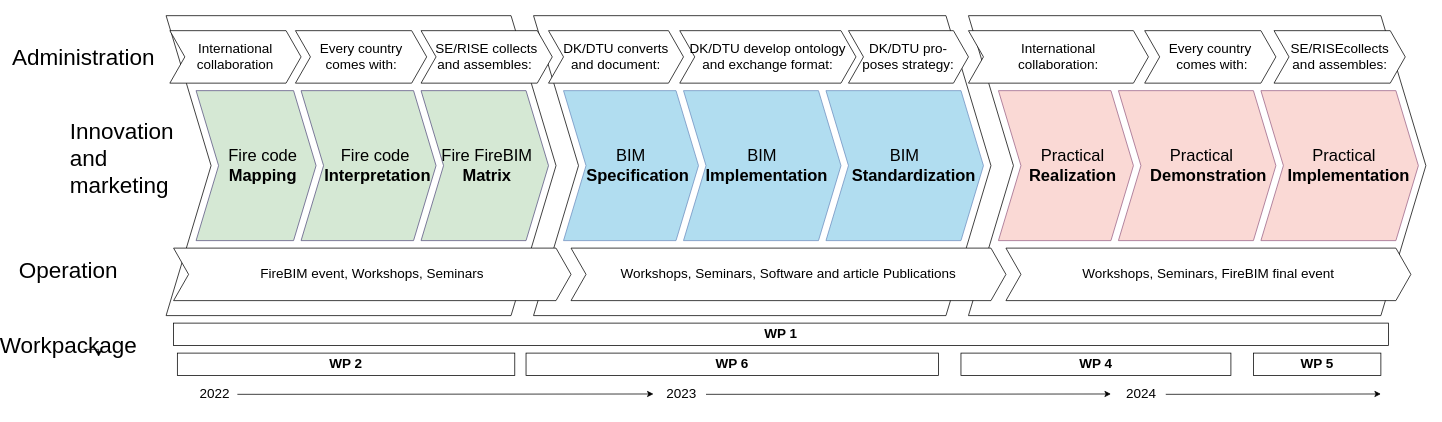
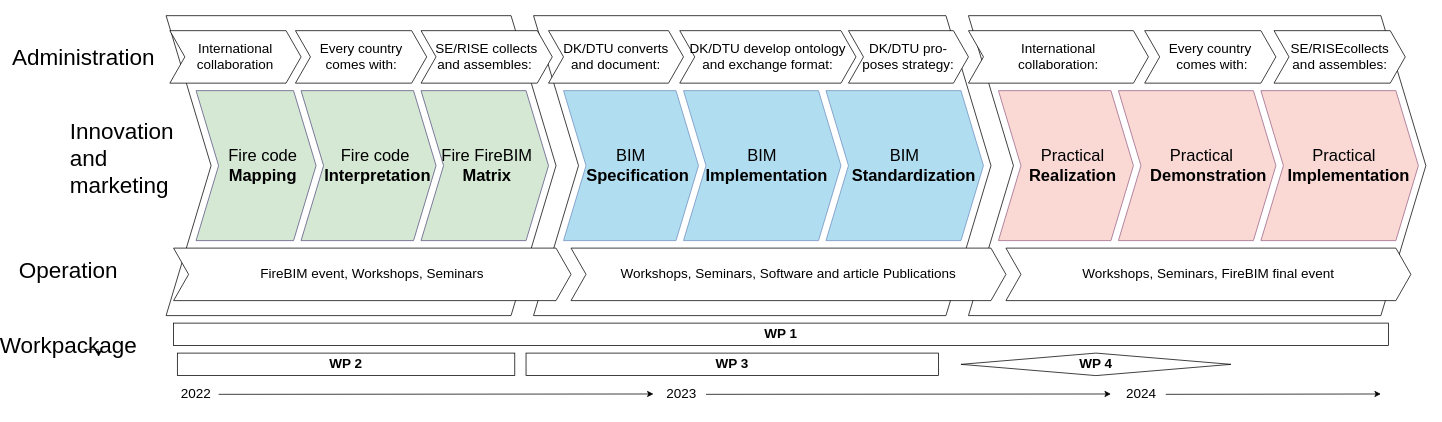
(732, 364) -> (732, 364)
(1096, 364) -> (1096, 364)
(1317, 364) -> none
(215, 394) -> (196, 394)
